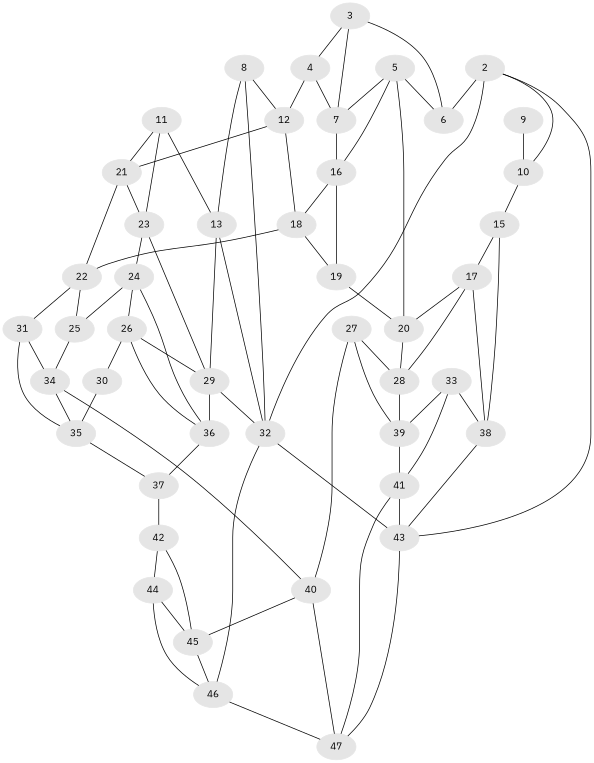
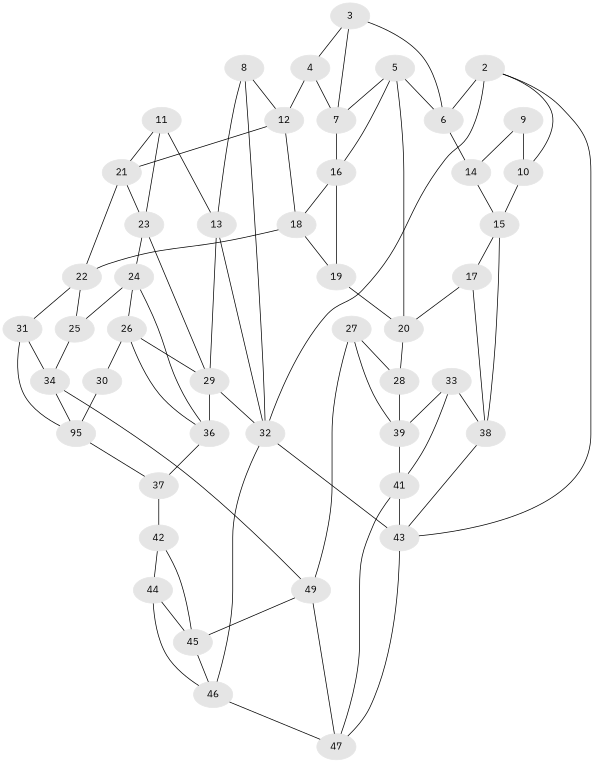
none -> (471, 173)
(438, 331) -> none
(76, 434) -> (76, 434)
(311, 590) -> (311, 590)
